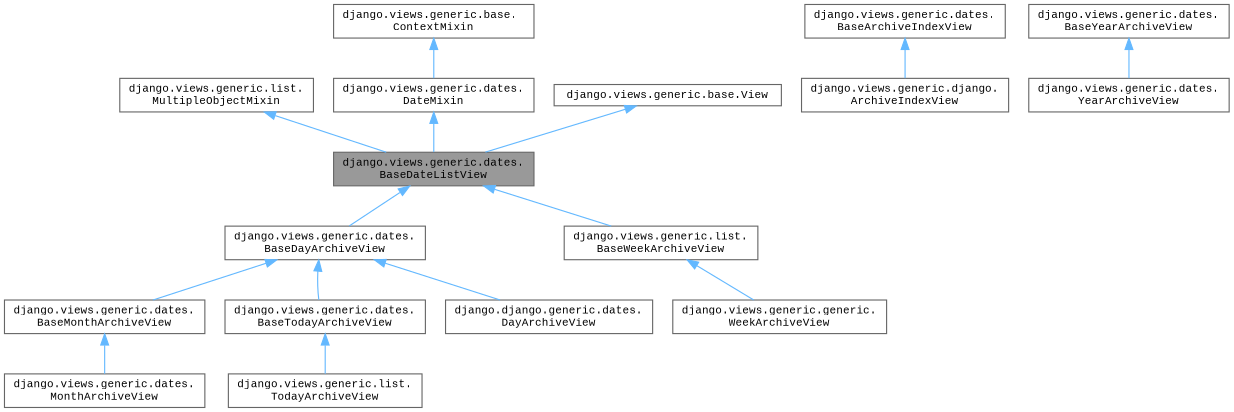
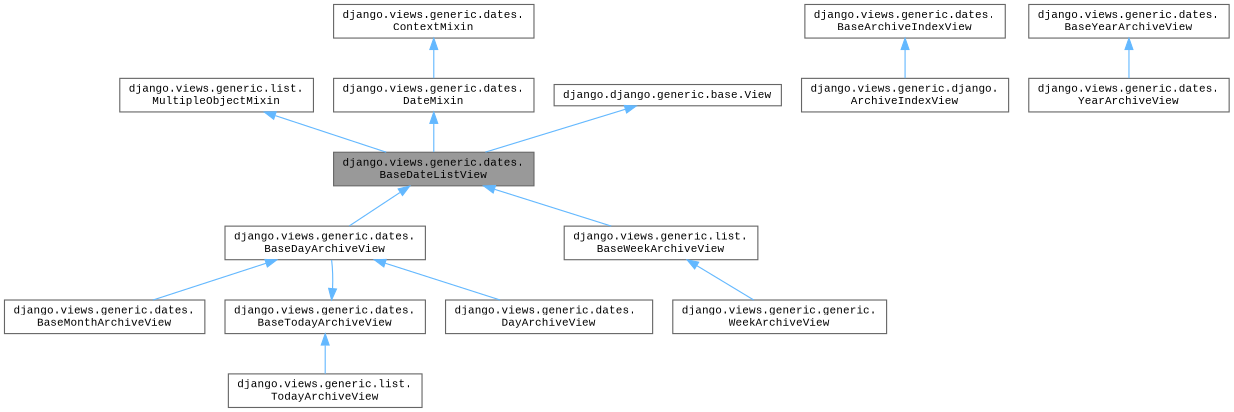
(434, 21) -> (434, 21)
(668, 95) -> (668, 95)
(318, 285) -> (333, 274)
(549, 317) -> (549, 317)
(105, 391) -> none
